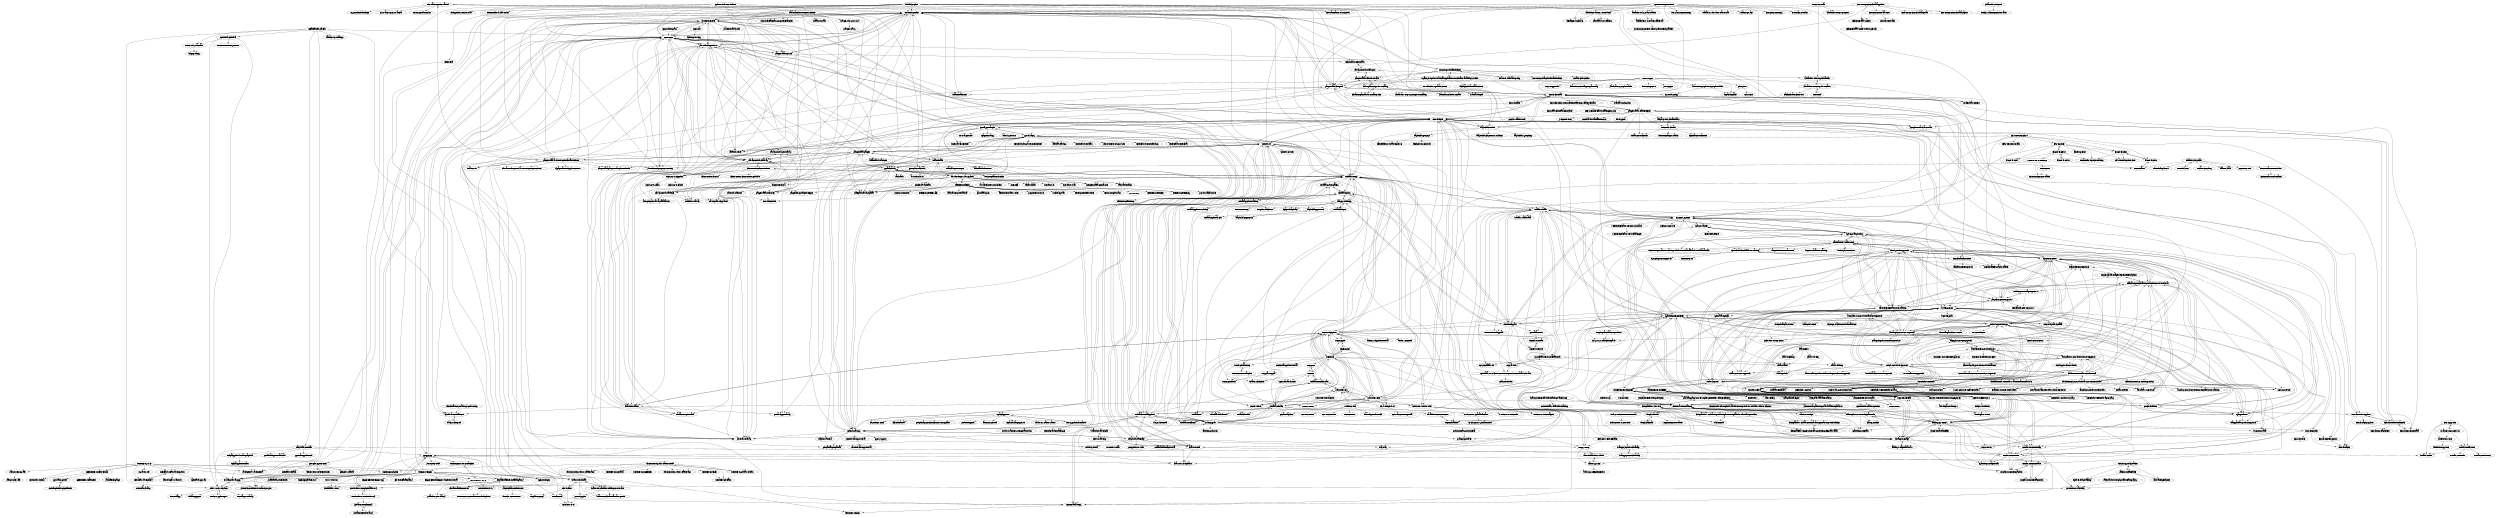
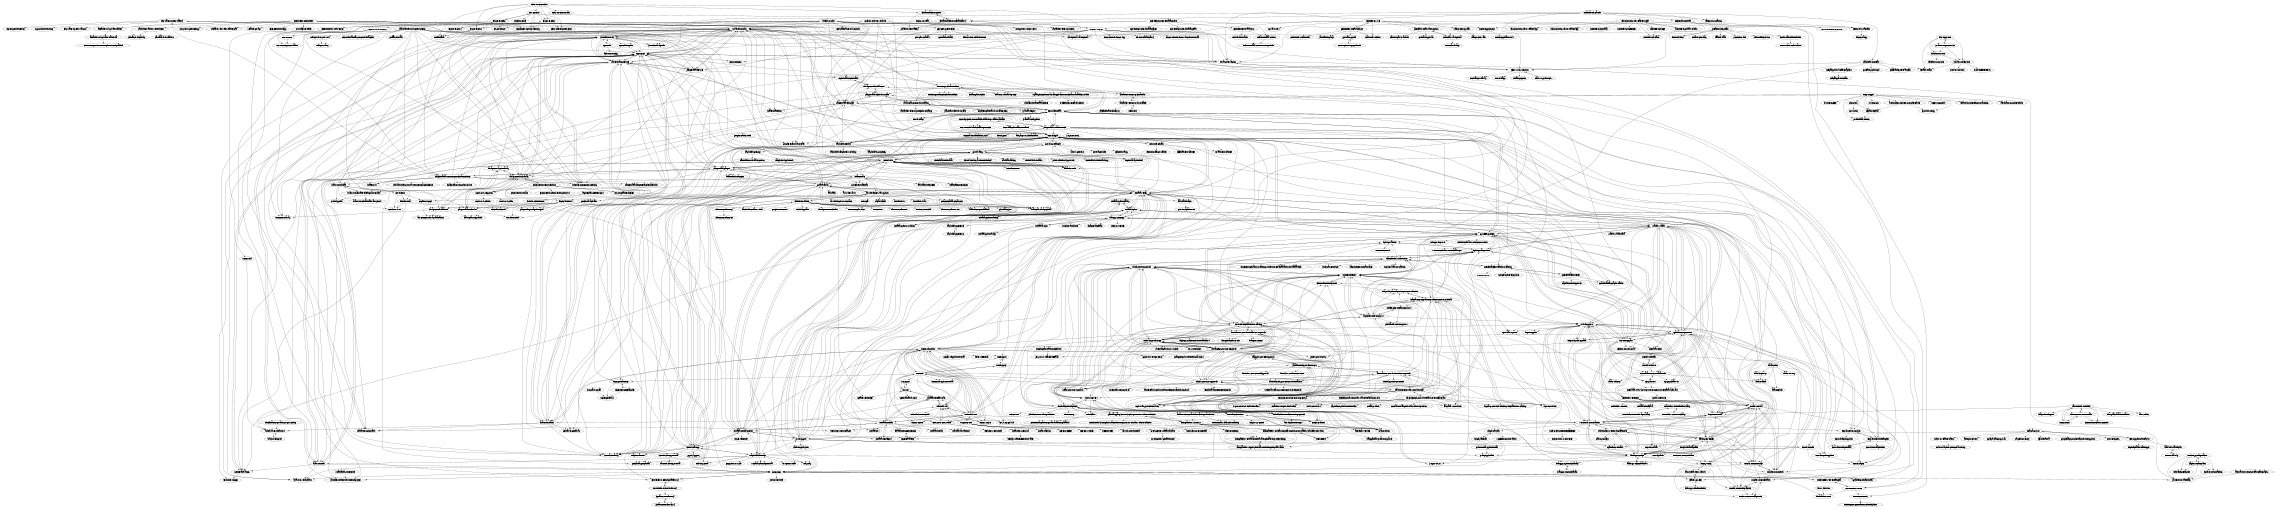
none -> (994, 427)
(444, 468) -> (1632, 120)
